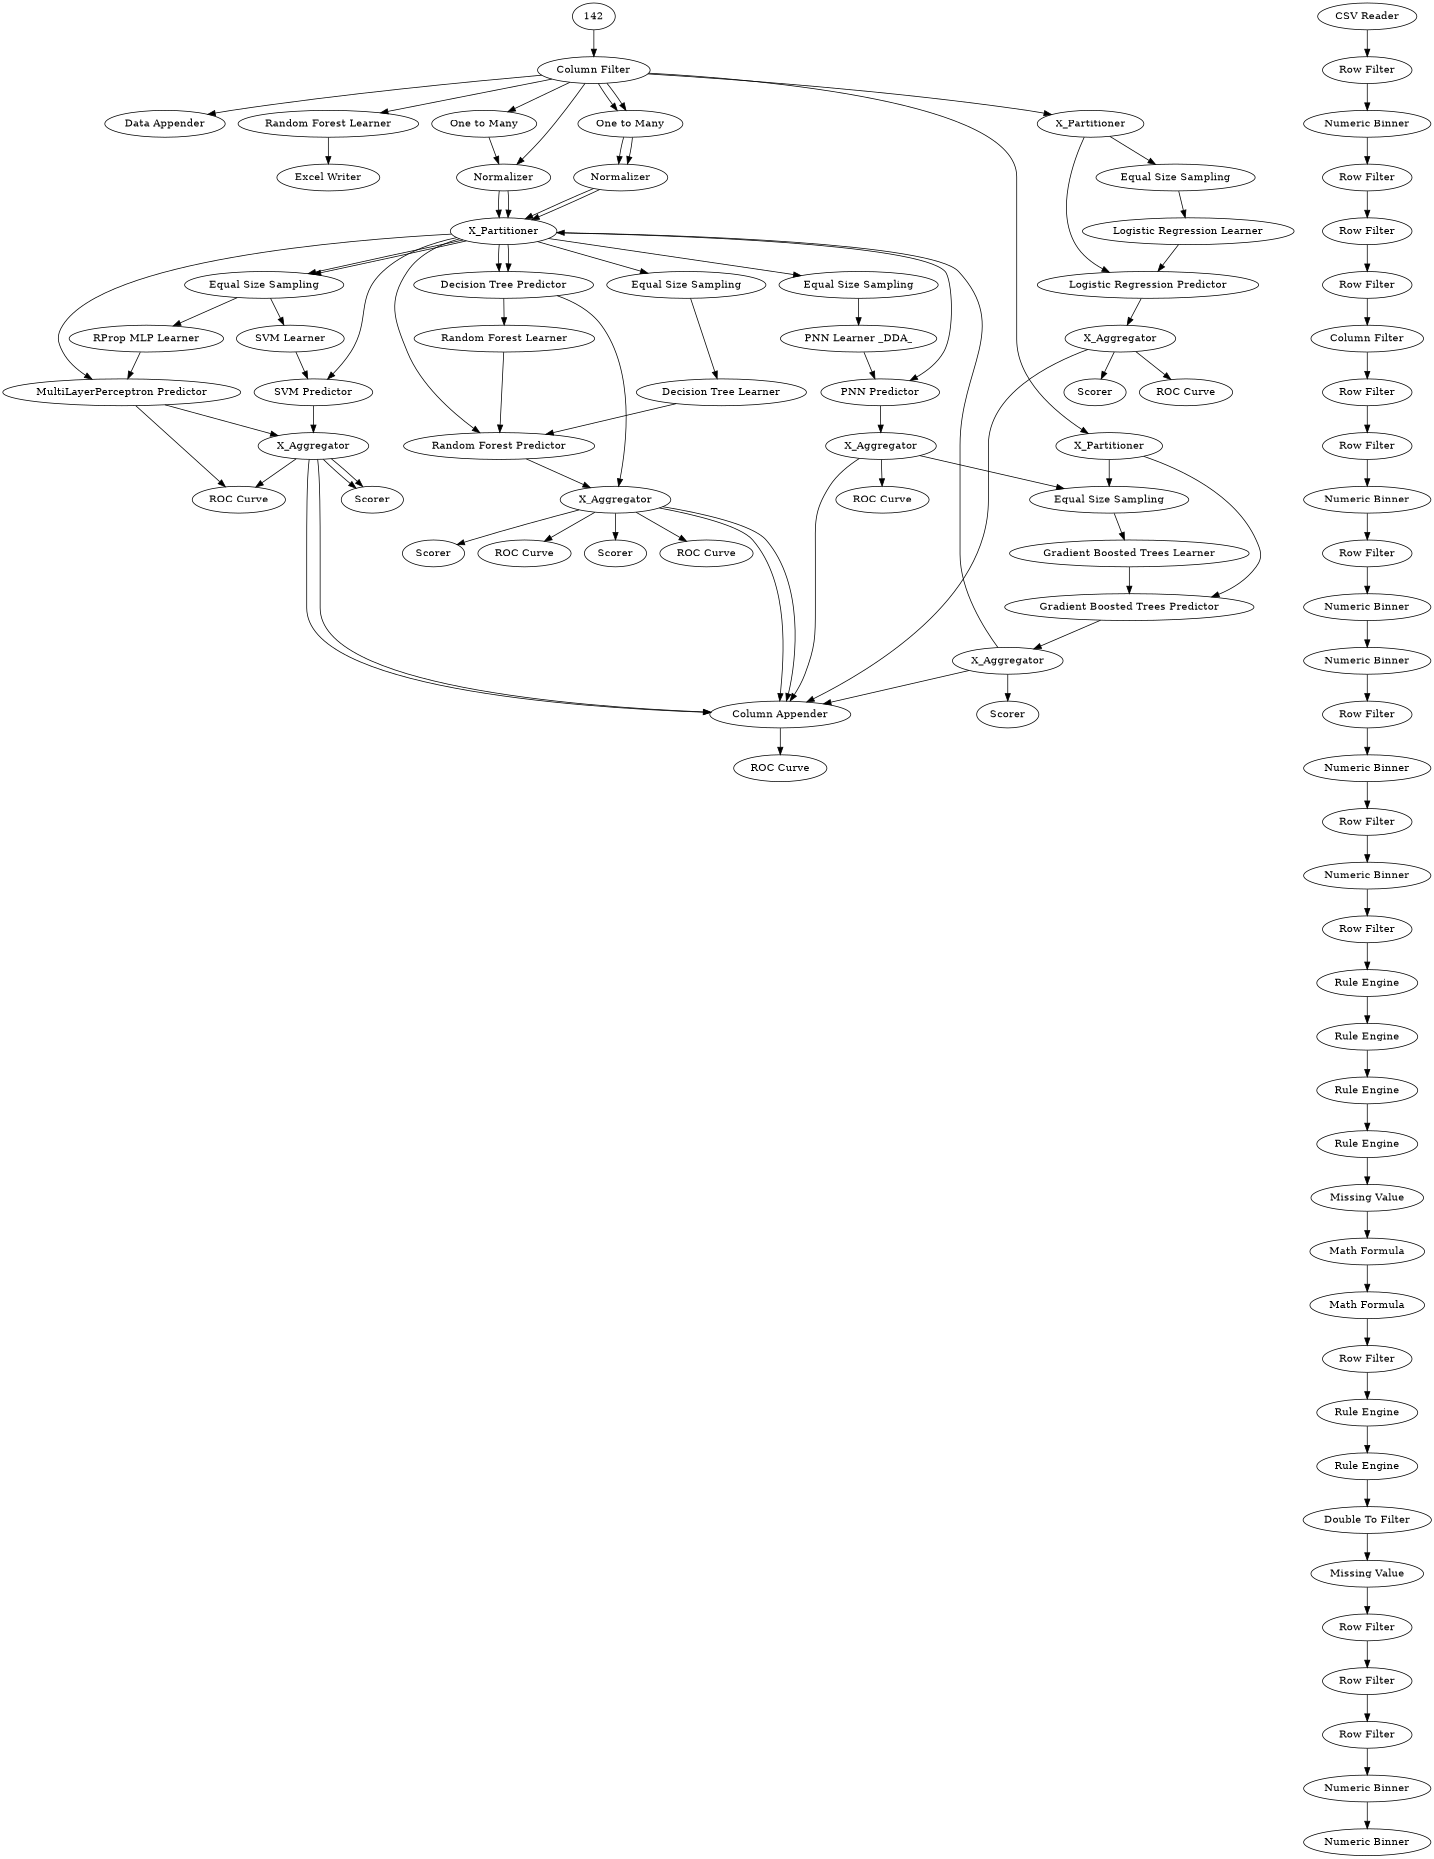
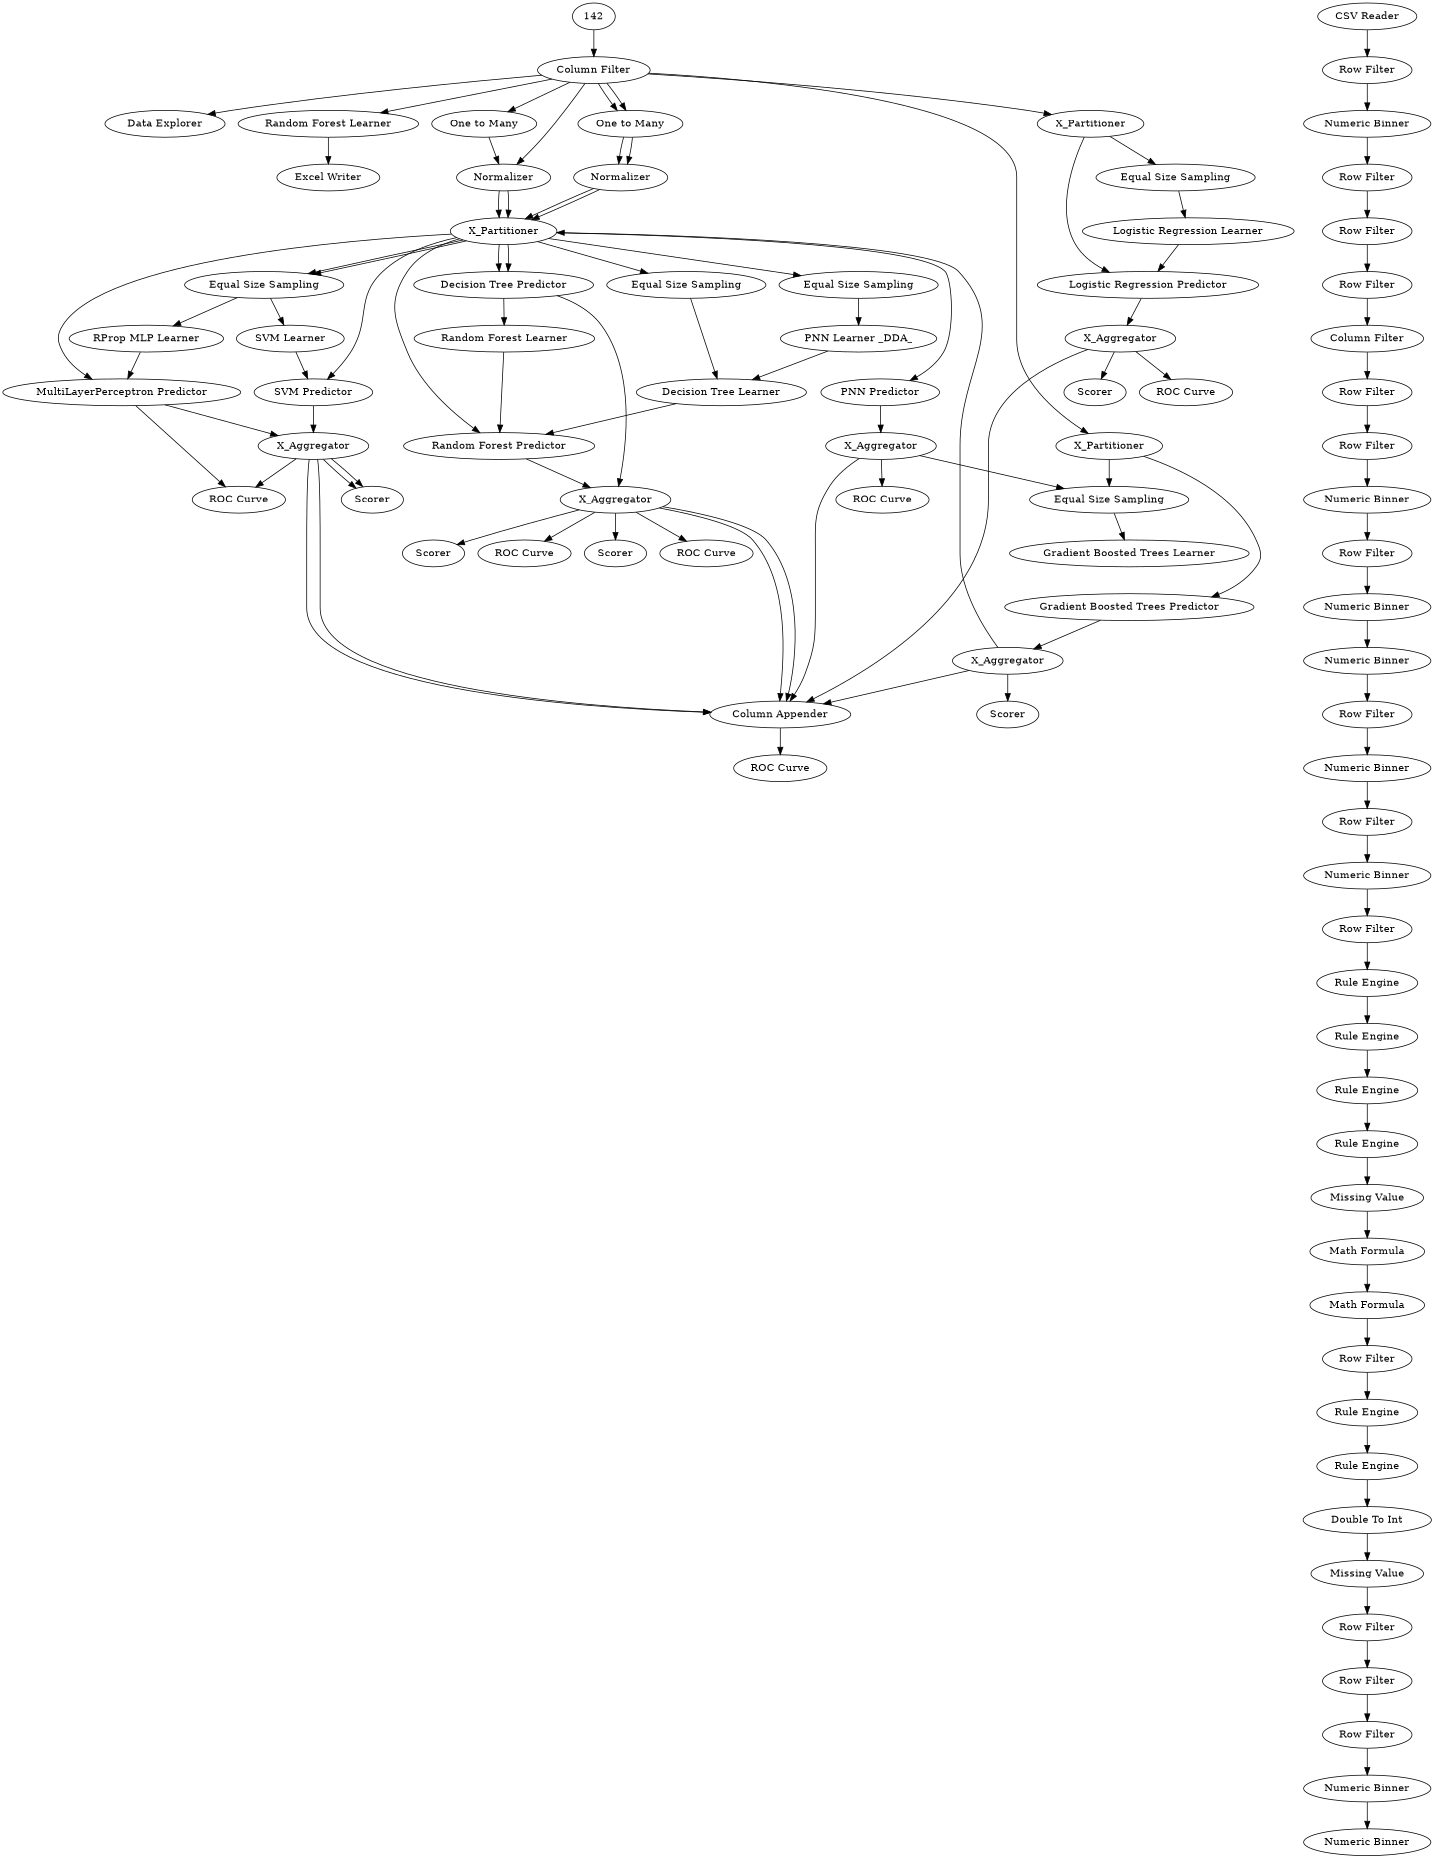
(165, 124) -> (165, 124)
(868, 362) -> (794, 364)
(1129, 577) -> none
(1367, 1520) -> (1367, 1520)
